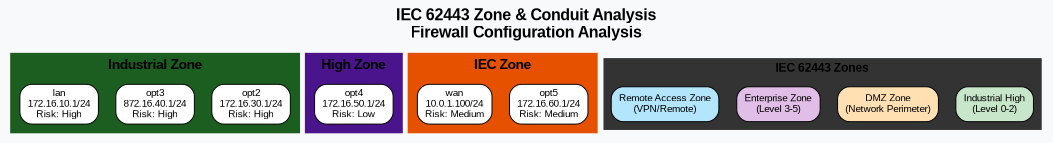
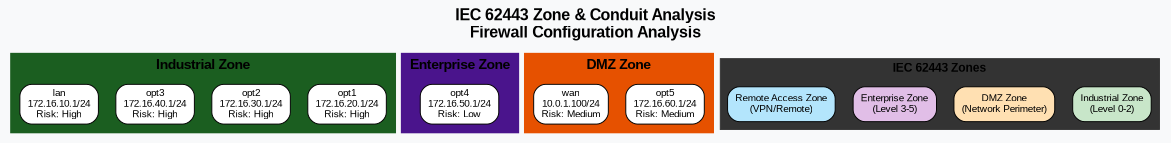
(354, 65) -> (460, 65)
(503, 65) -> (619, 65)
(155, 104) -> (155, 104)
none -> (347, 104)
(995, 104) -> (1112, 104)
